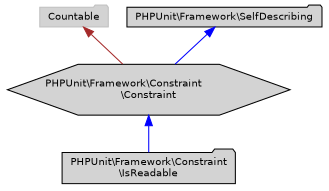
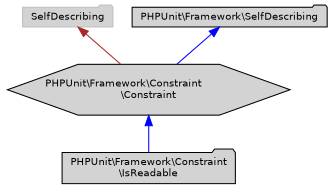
(74, 17) -> (68, 17)
